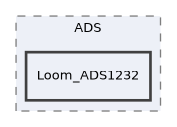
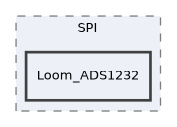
(88, 29) -> (88, 29)
